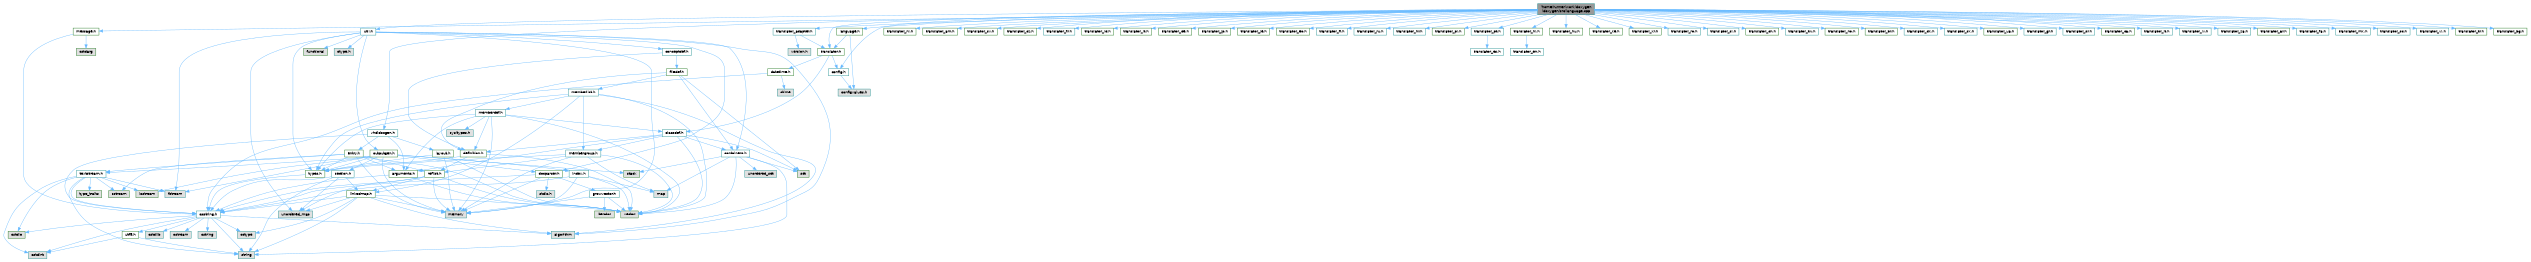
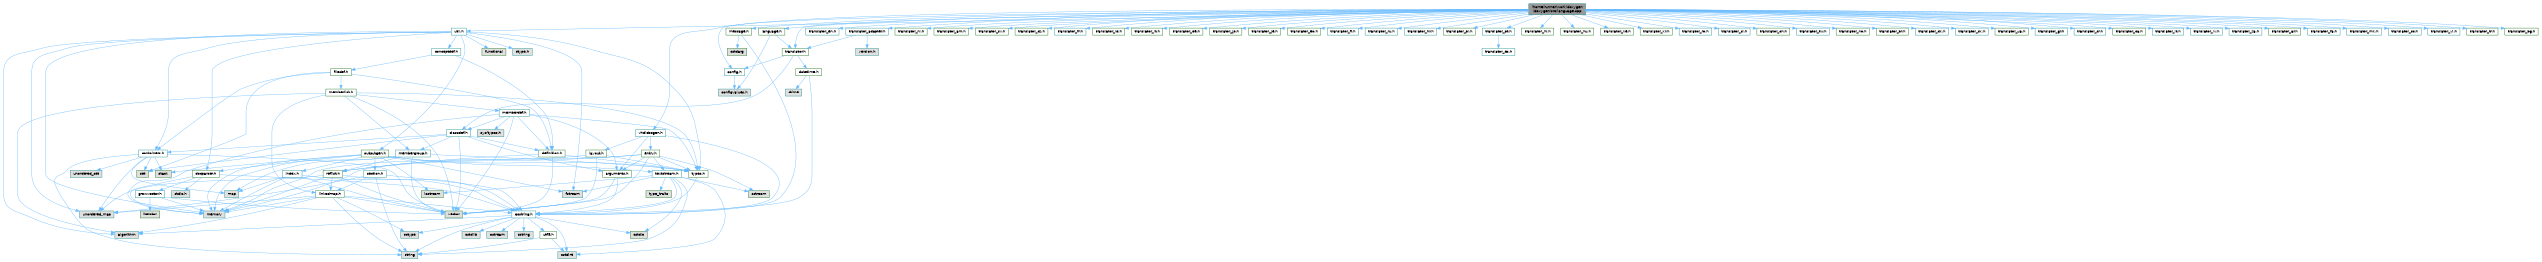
(1527, 40) -> (1186, 15)
(583, 93) -> (341, 93)
none -> (122, 180)
